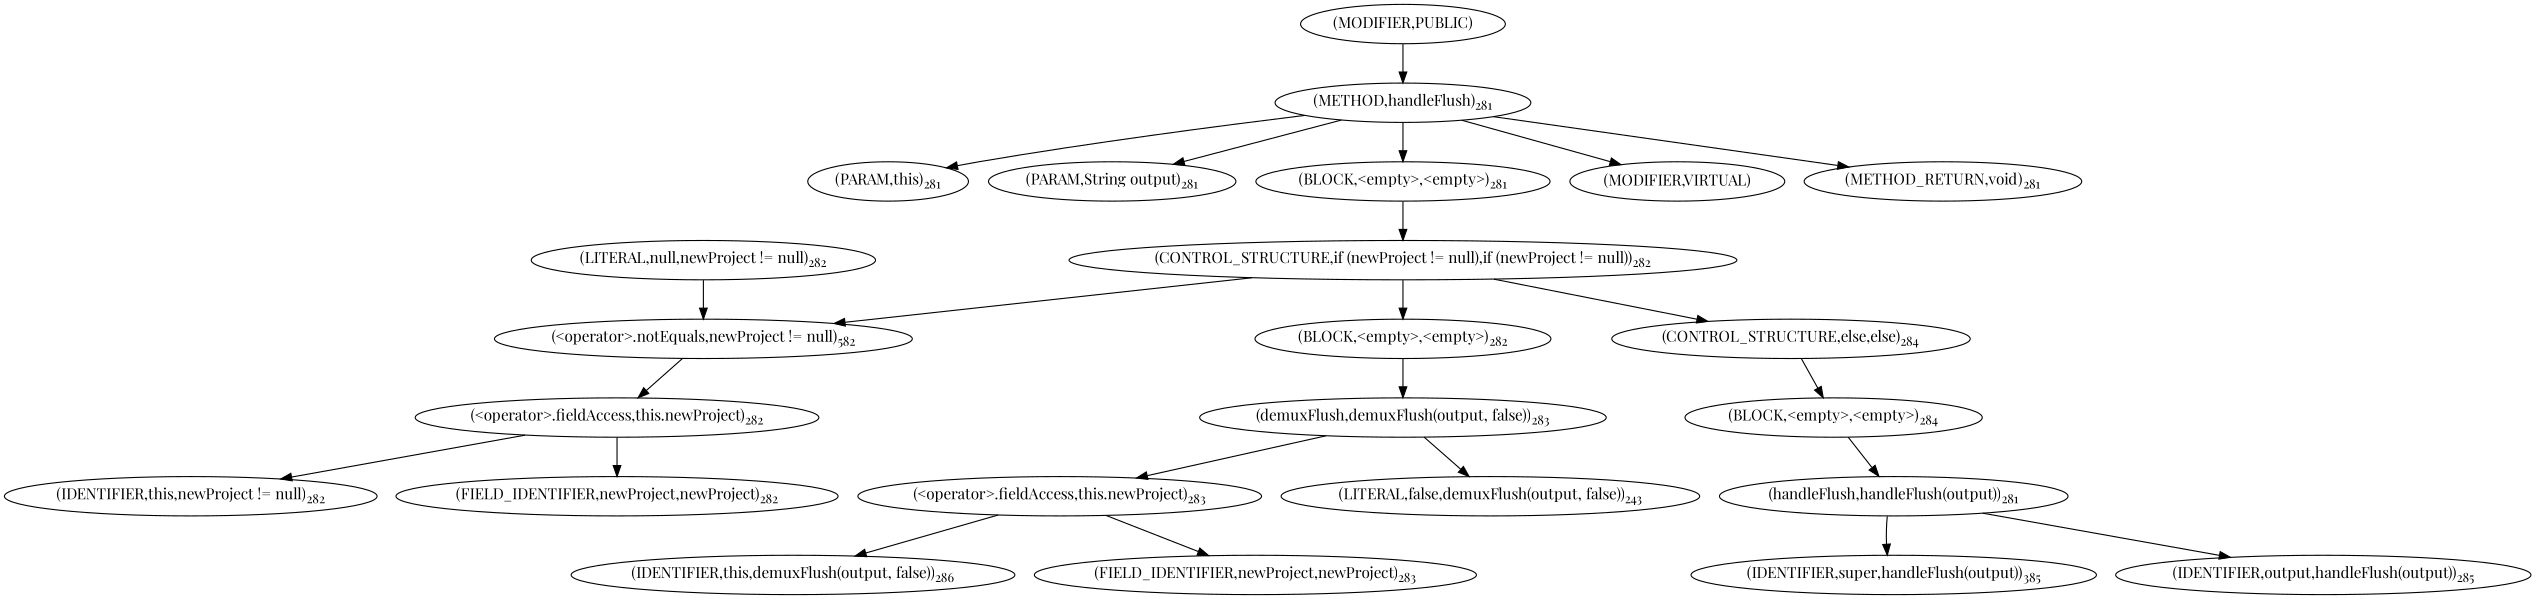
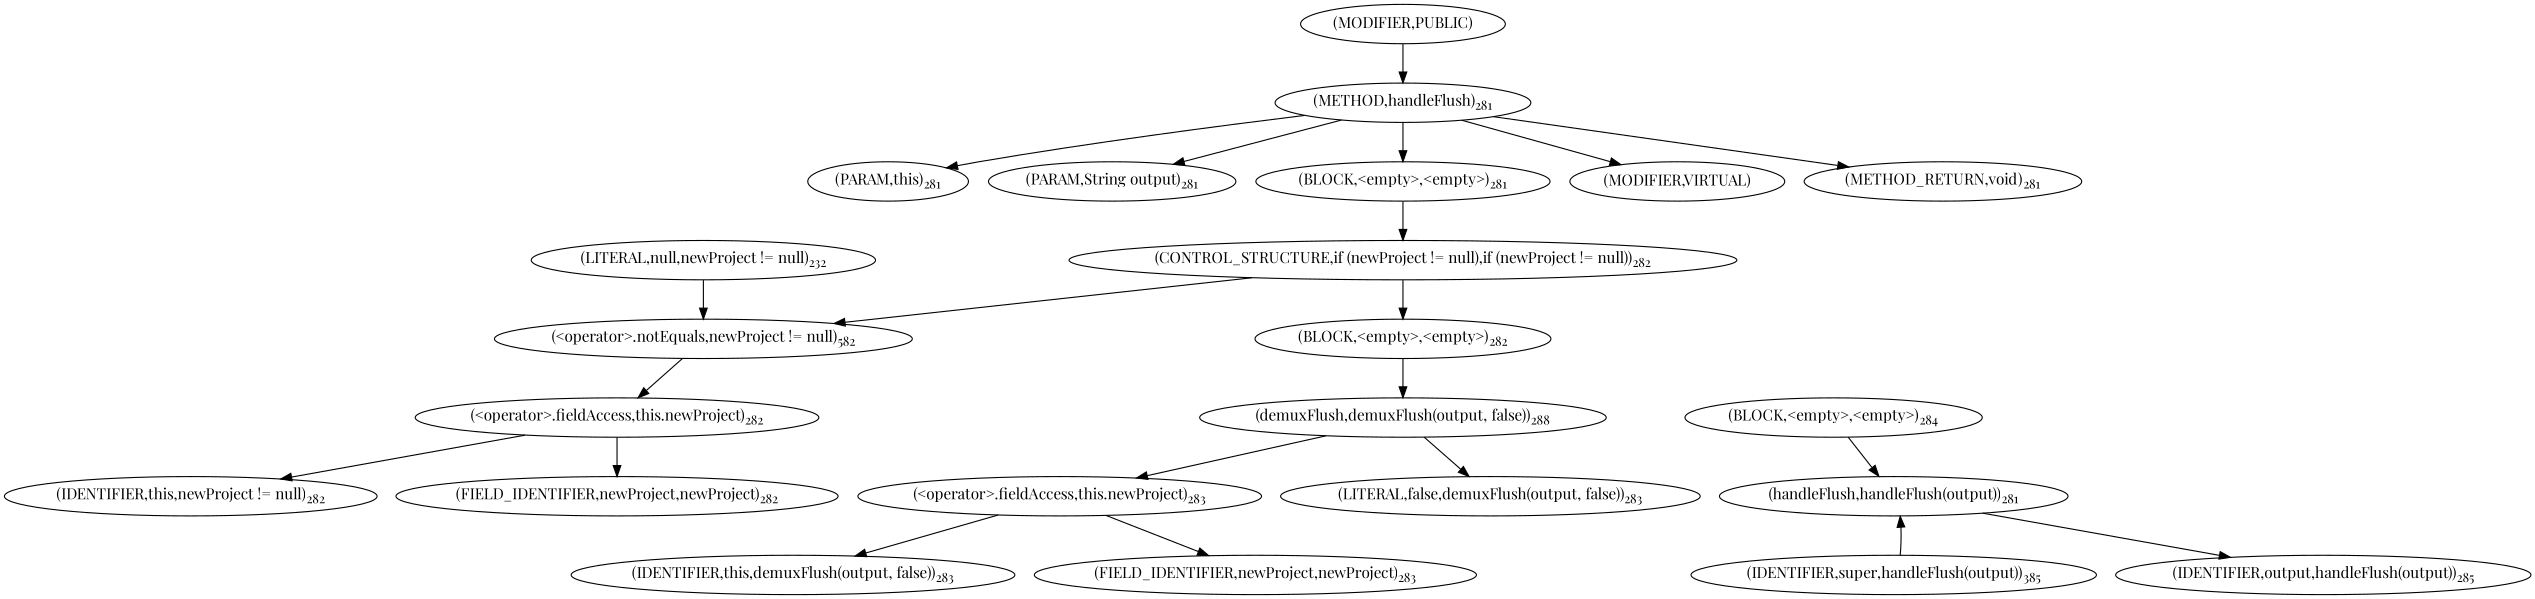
(818, 259) -> (818, 259)
(1791, 339) -> none
(1541, 416) -> (1541, 416)
(1634, 495) -> (1634, 495)
(1886, 530) -> (1901, 541)
(945, 573) -> (945, 573)
